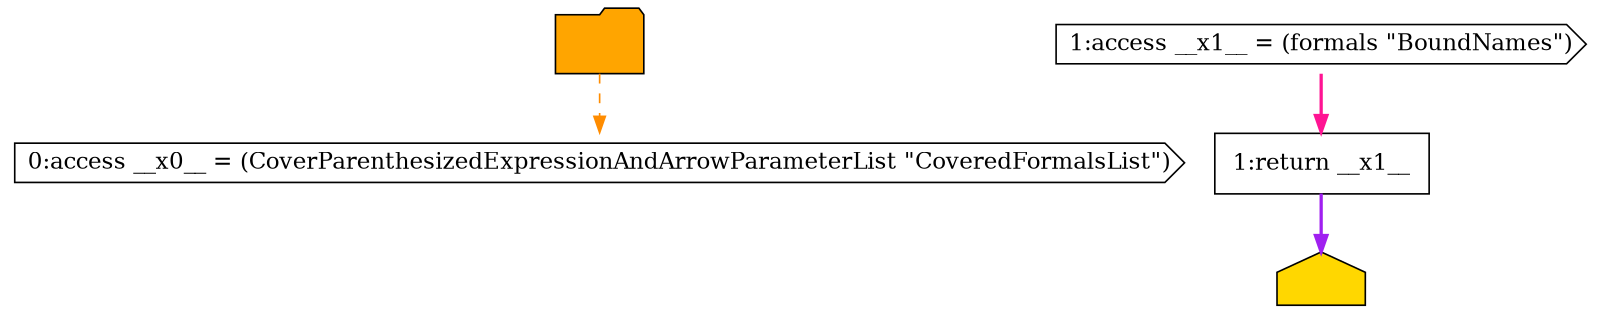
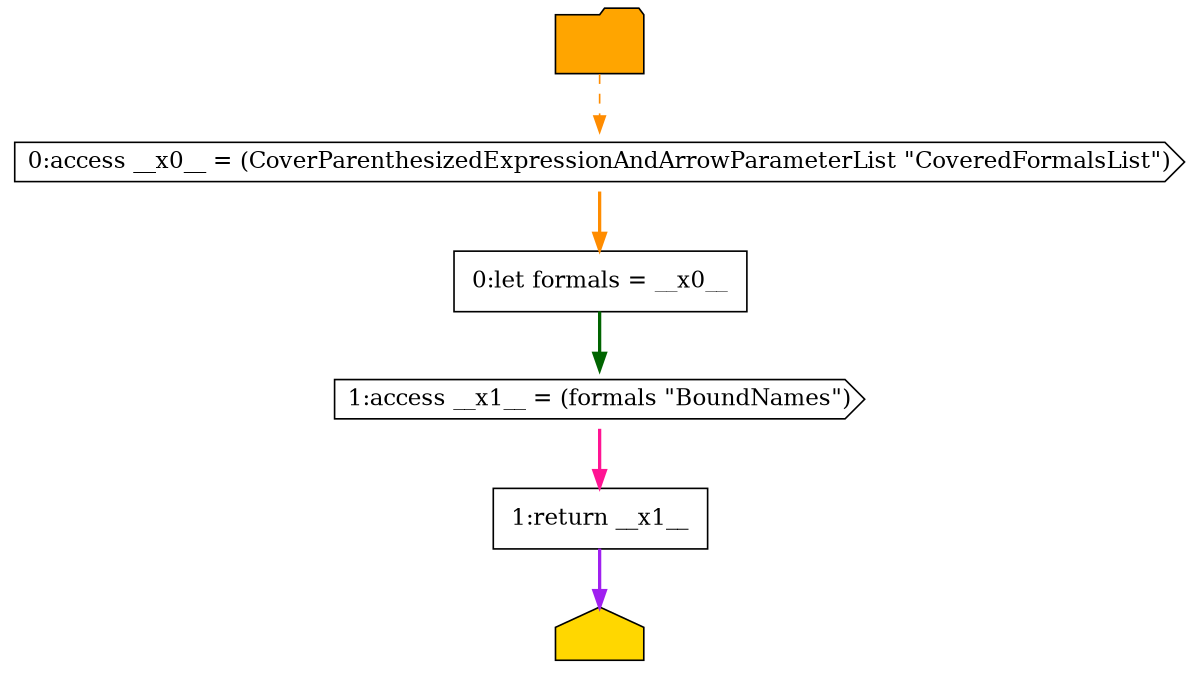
none -> (600, 281)
